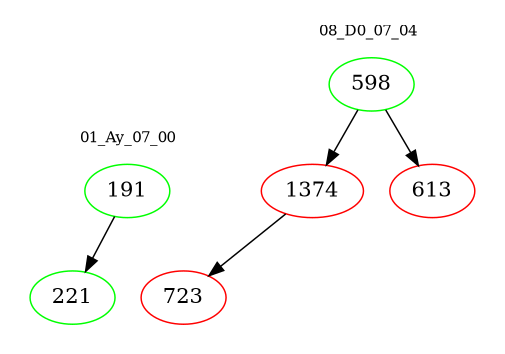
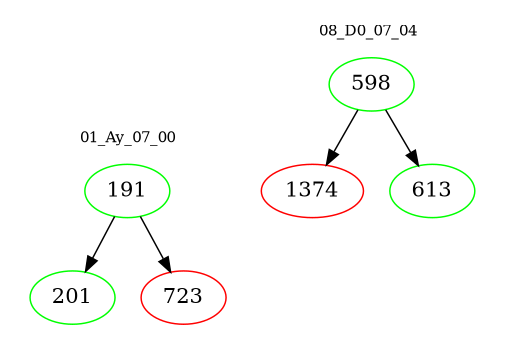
(432, 191) -> (432, 191)
(253, 240) -> (152, 238)
(73, 298) -> (73, 298)
